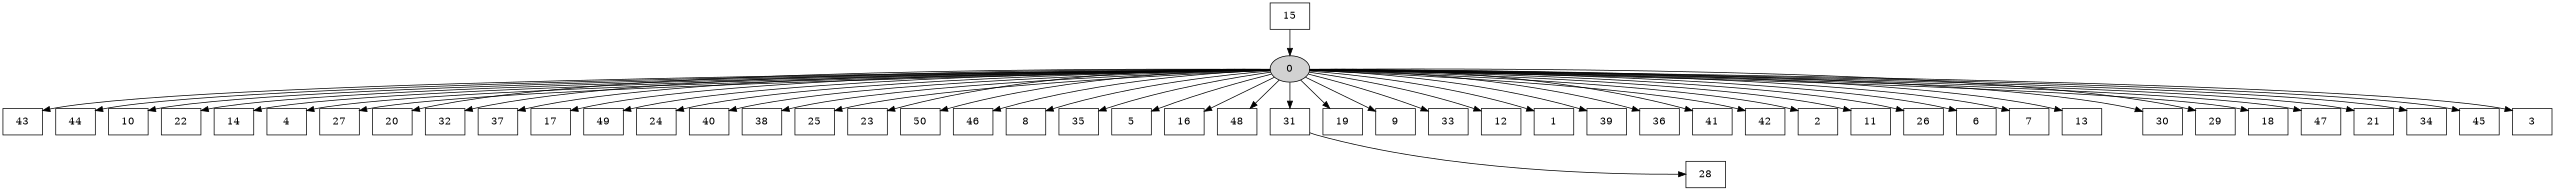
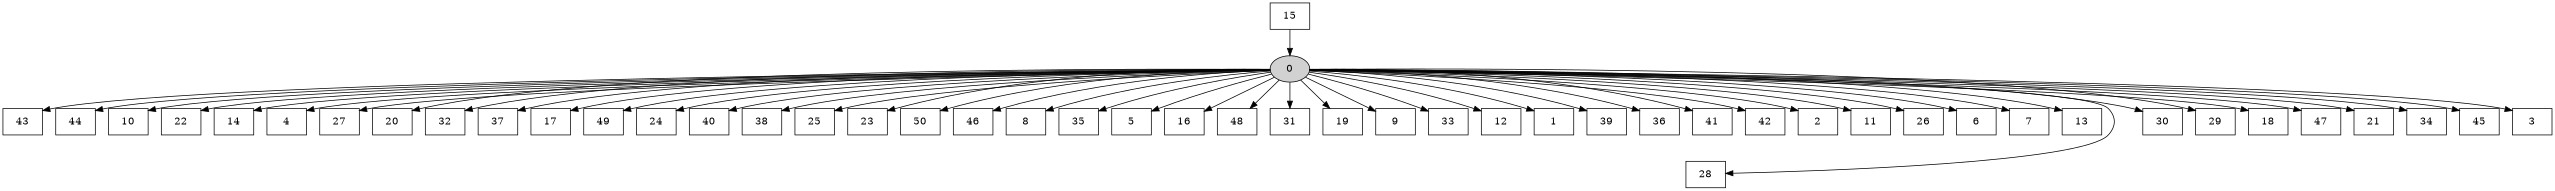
(1493, 166) -> (2114, 123)
